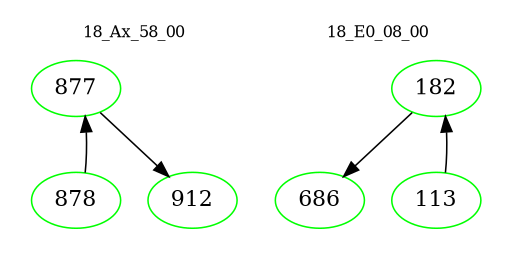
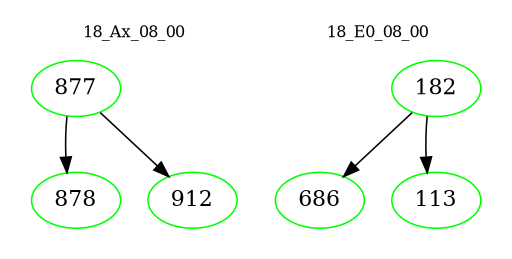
(134, 33) -> (134, 33)
(86, 152) -> (66, 137)
(447, 152) -> (426, 137)
